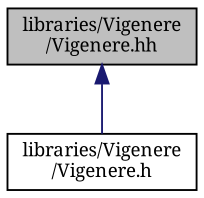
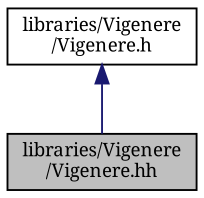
(102, 109) -> (102, 109)
